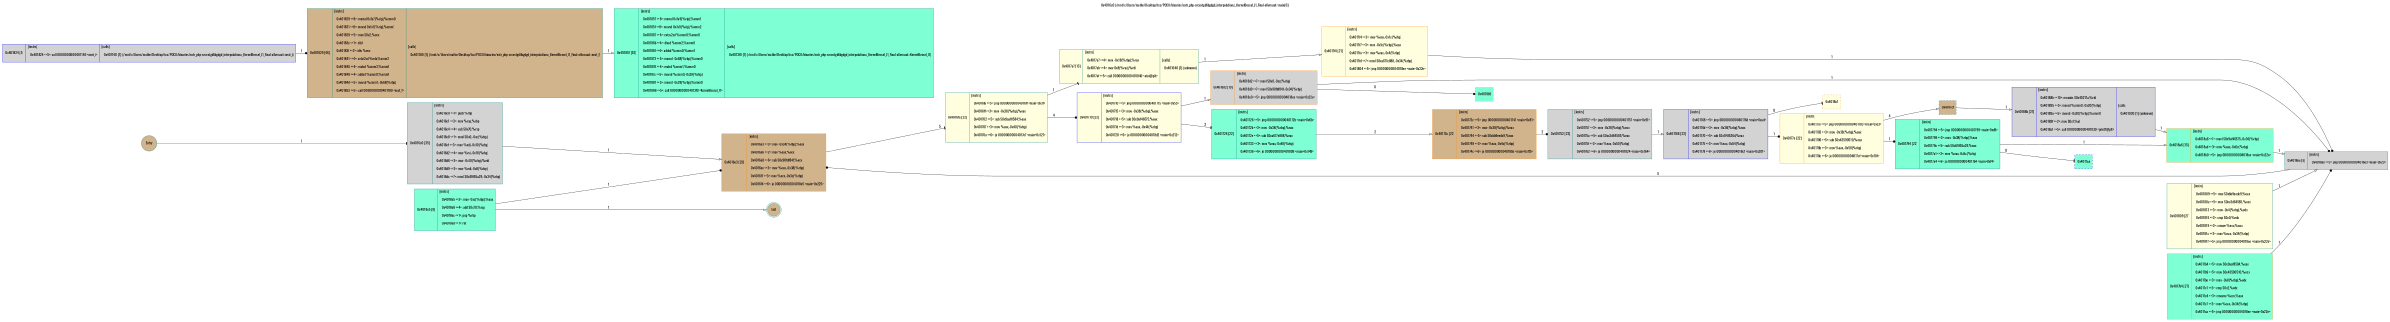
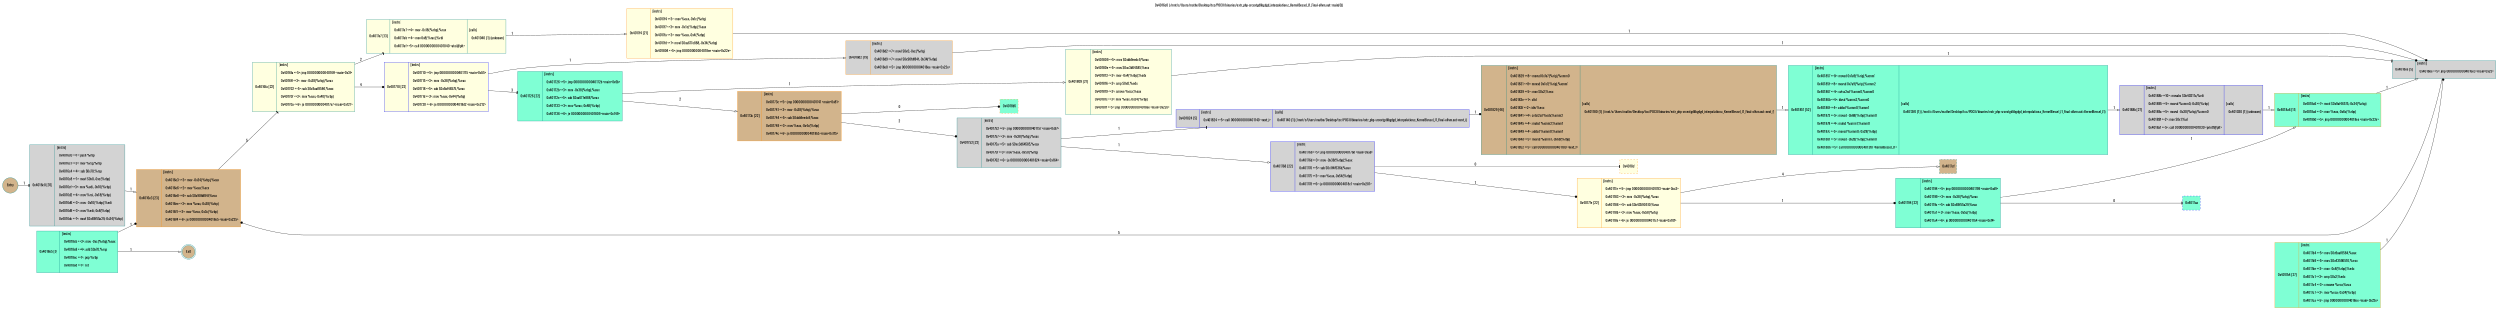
none -> (843, 86)
(1053, 90) -> (361, 60)
(1395, 92) -> (920, 110)
(1983, 109) -> (2112, 110)
none -> (1133, 133)
(2294, 181) -> (1781, 56)
